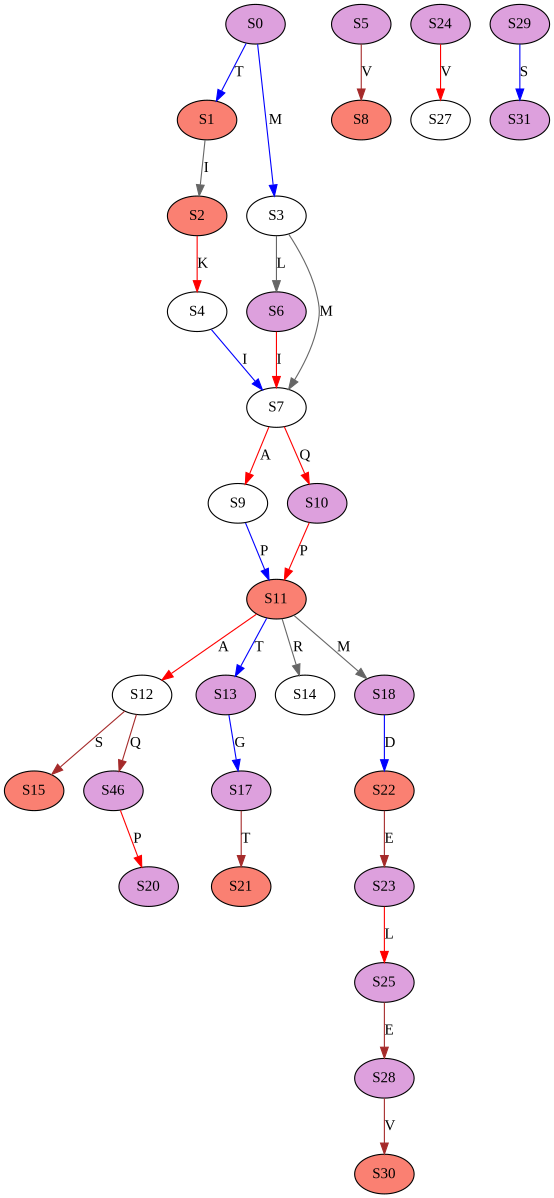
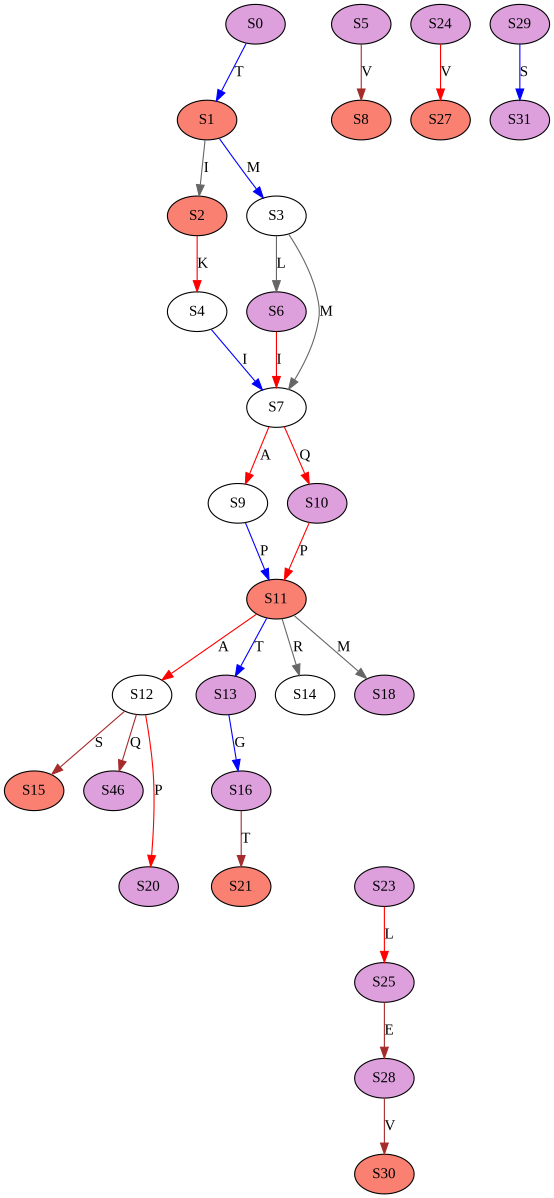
(265, 114) -> (238, 164)
(441, 120) -> (441, 120)
(241, 791) -> (241, 791)
(384, 791) -> none
(129, 834) -> (154, 785)
